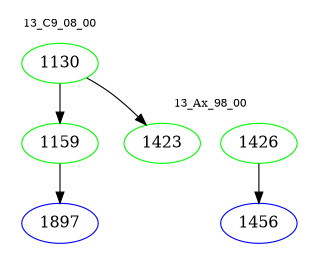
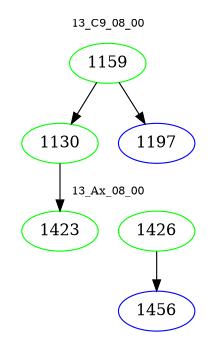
(60, 98) -> (87, 98)
(211, 104) -> (108, 192)
(60, 223) -> (157, 143)
